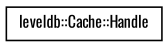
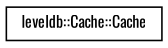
(84, 24) -> (84, 24)
